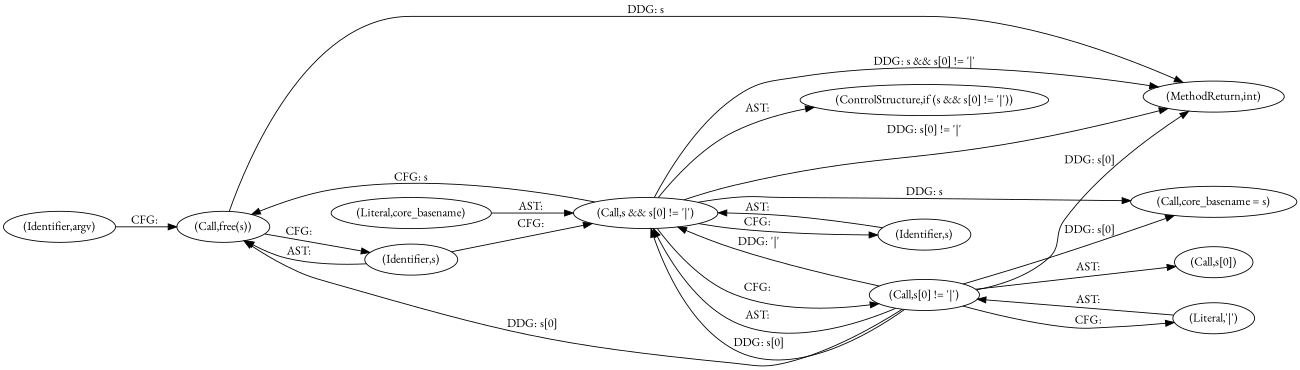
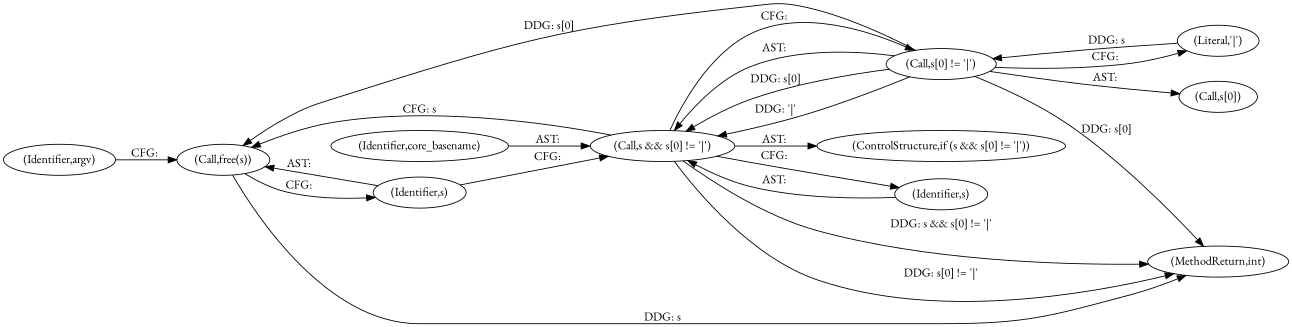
(1214, 202) -> none
(411, 213) -> (420, 146)
(1090, 300) -> (1107, 40)
